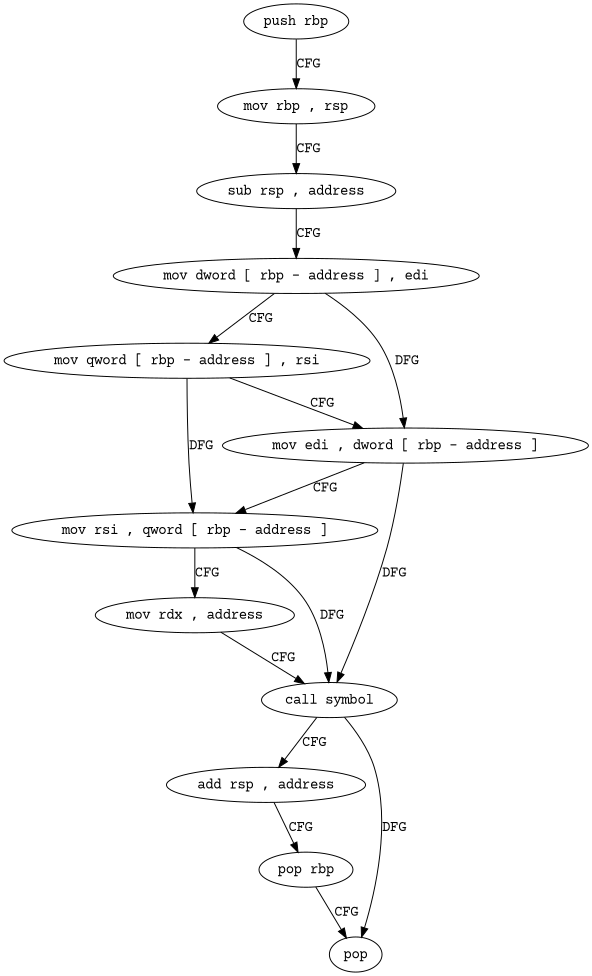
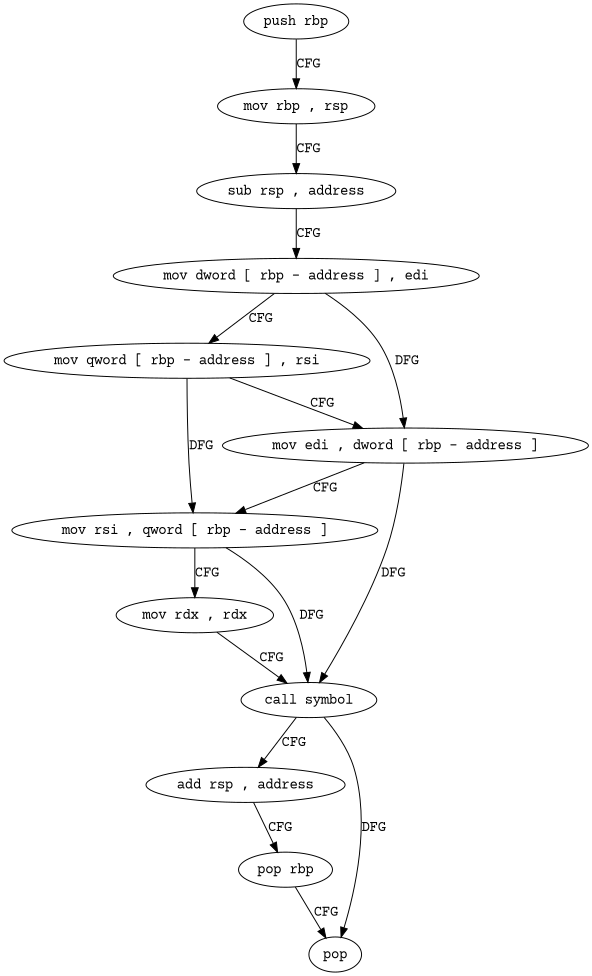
(195, 615) -> (195, 615)
